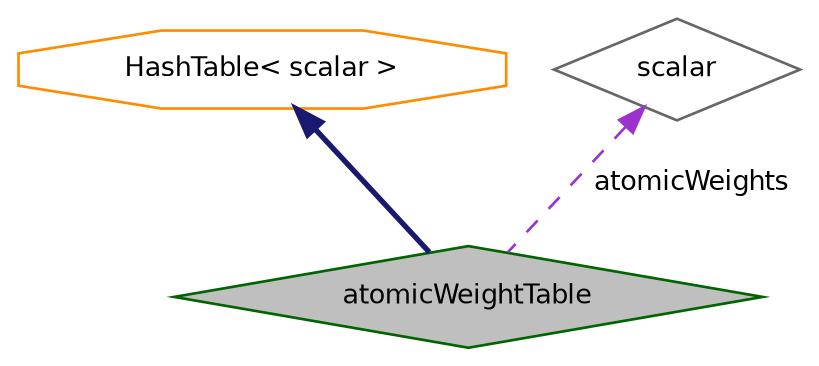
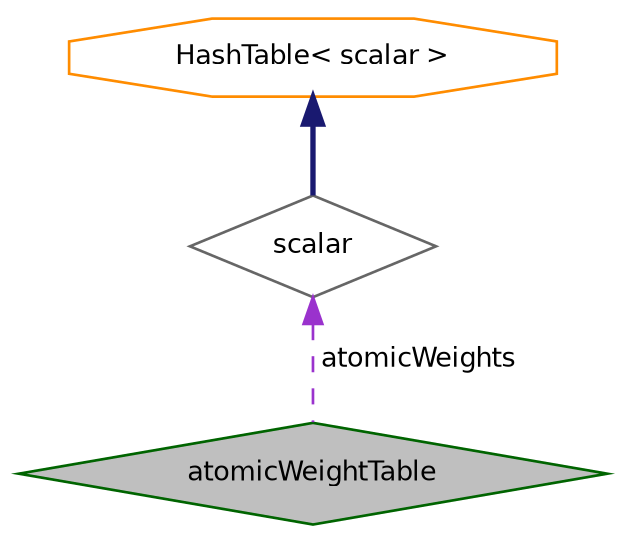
(372, 191) -> (313, 160)
